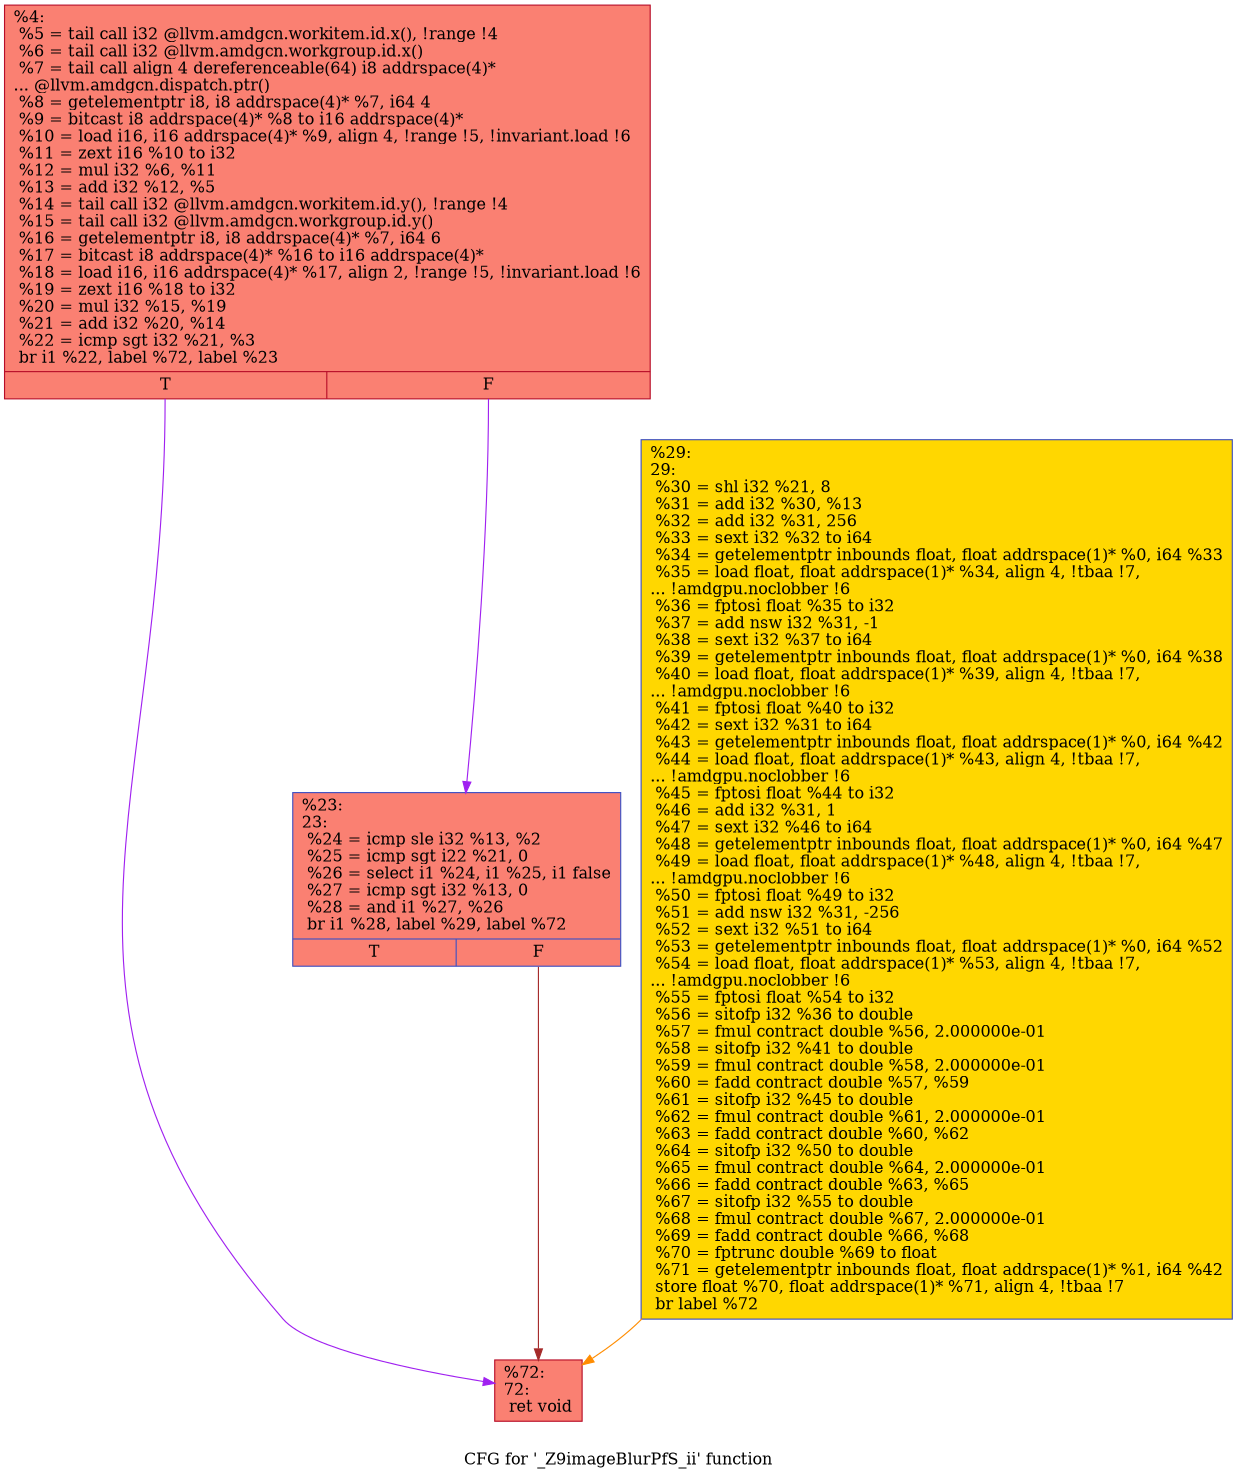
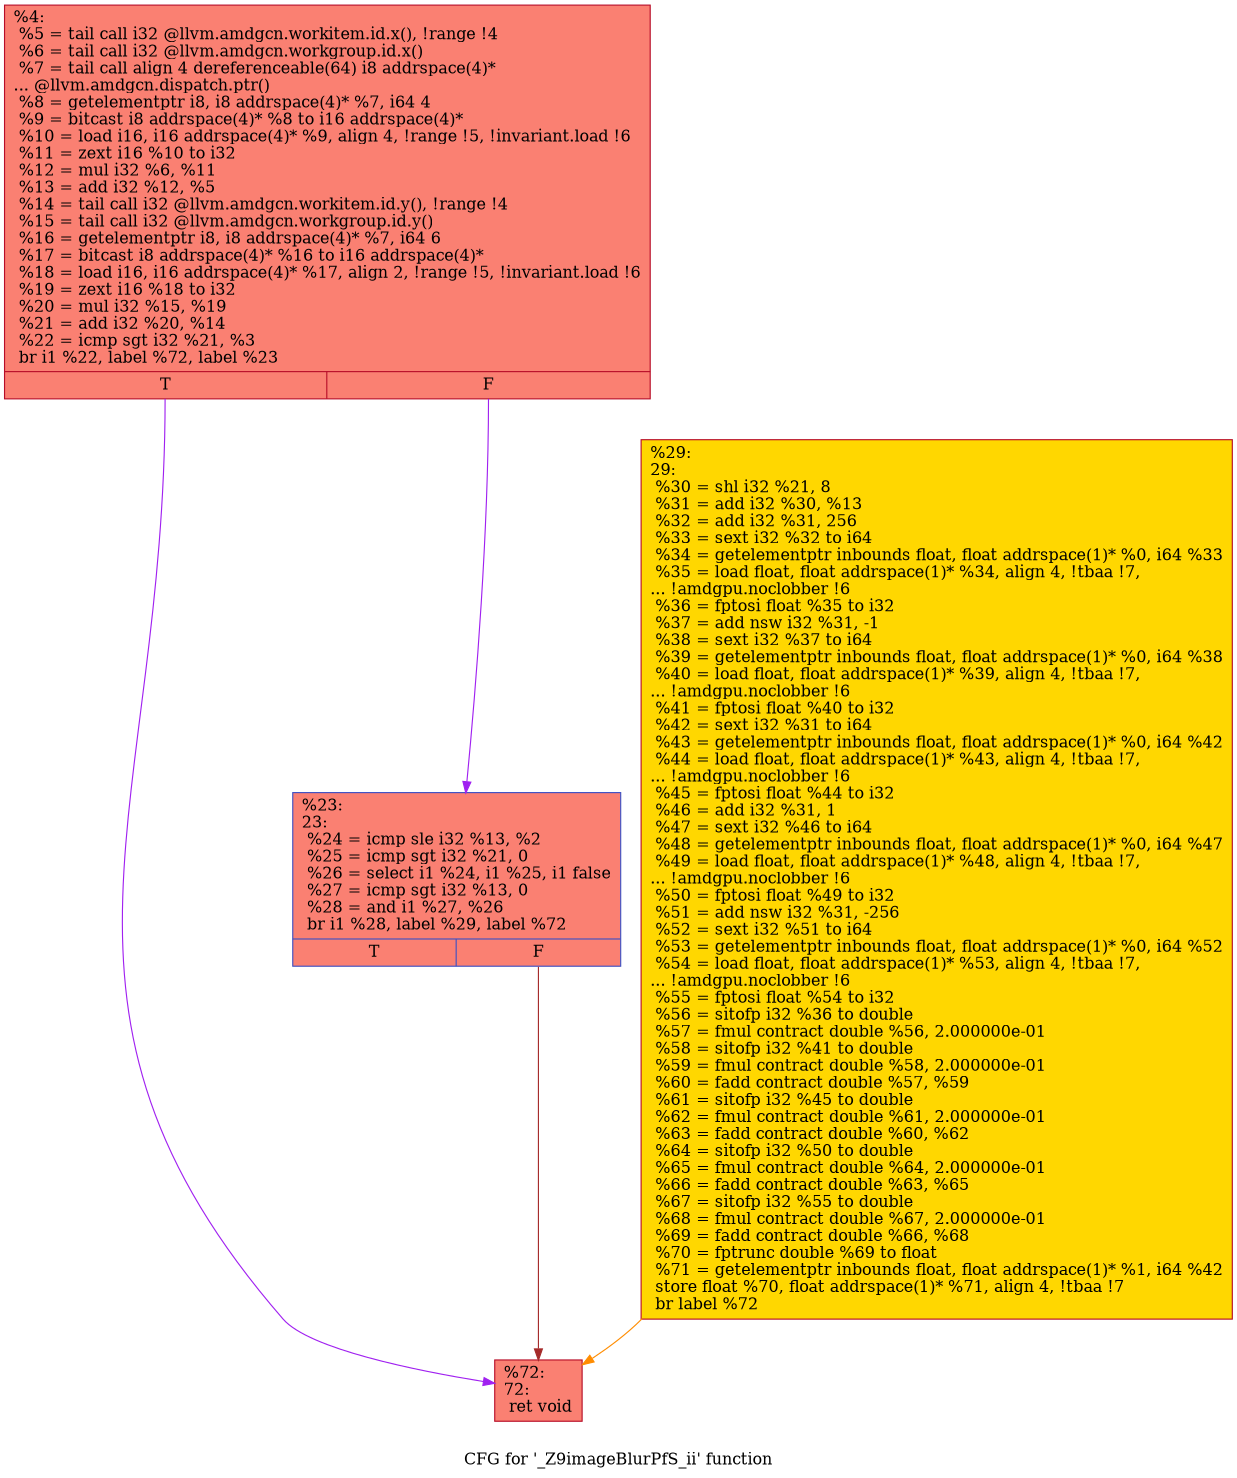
(415, 857) -> (415, 857)
(937, 879) -> (937, 879)
